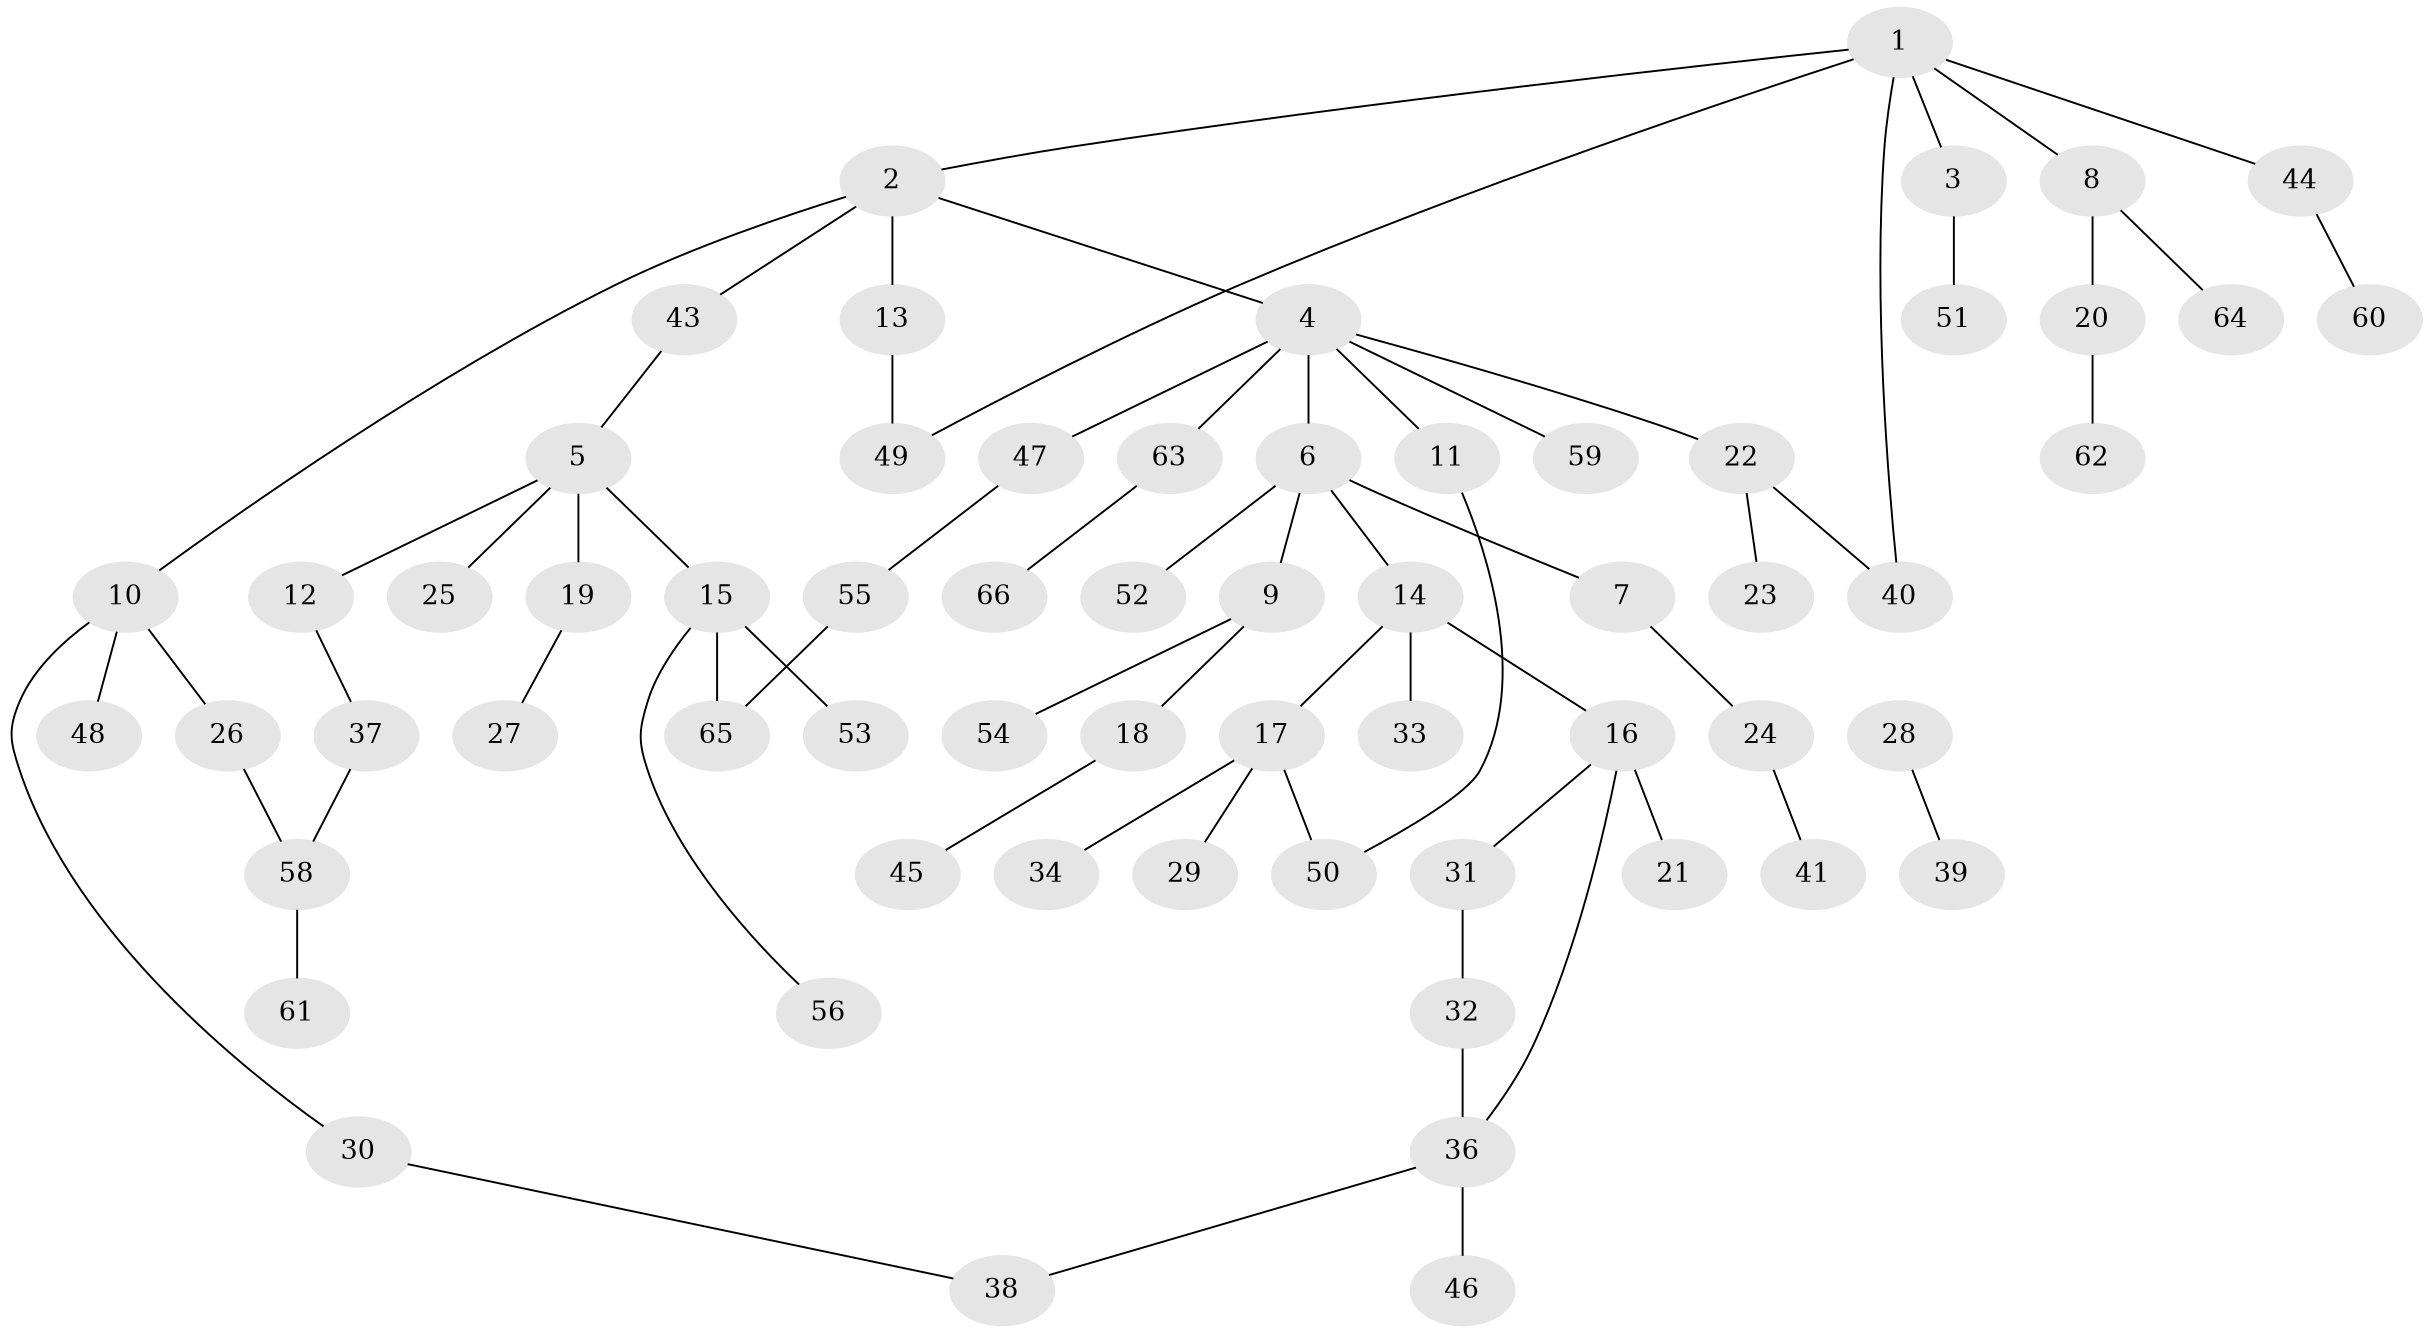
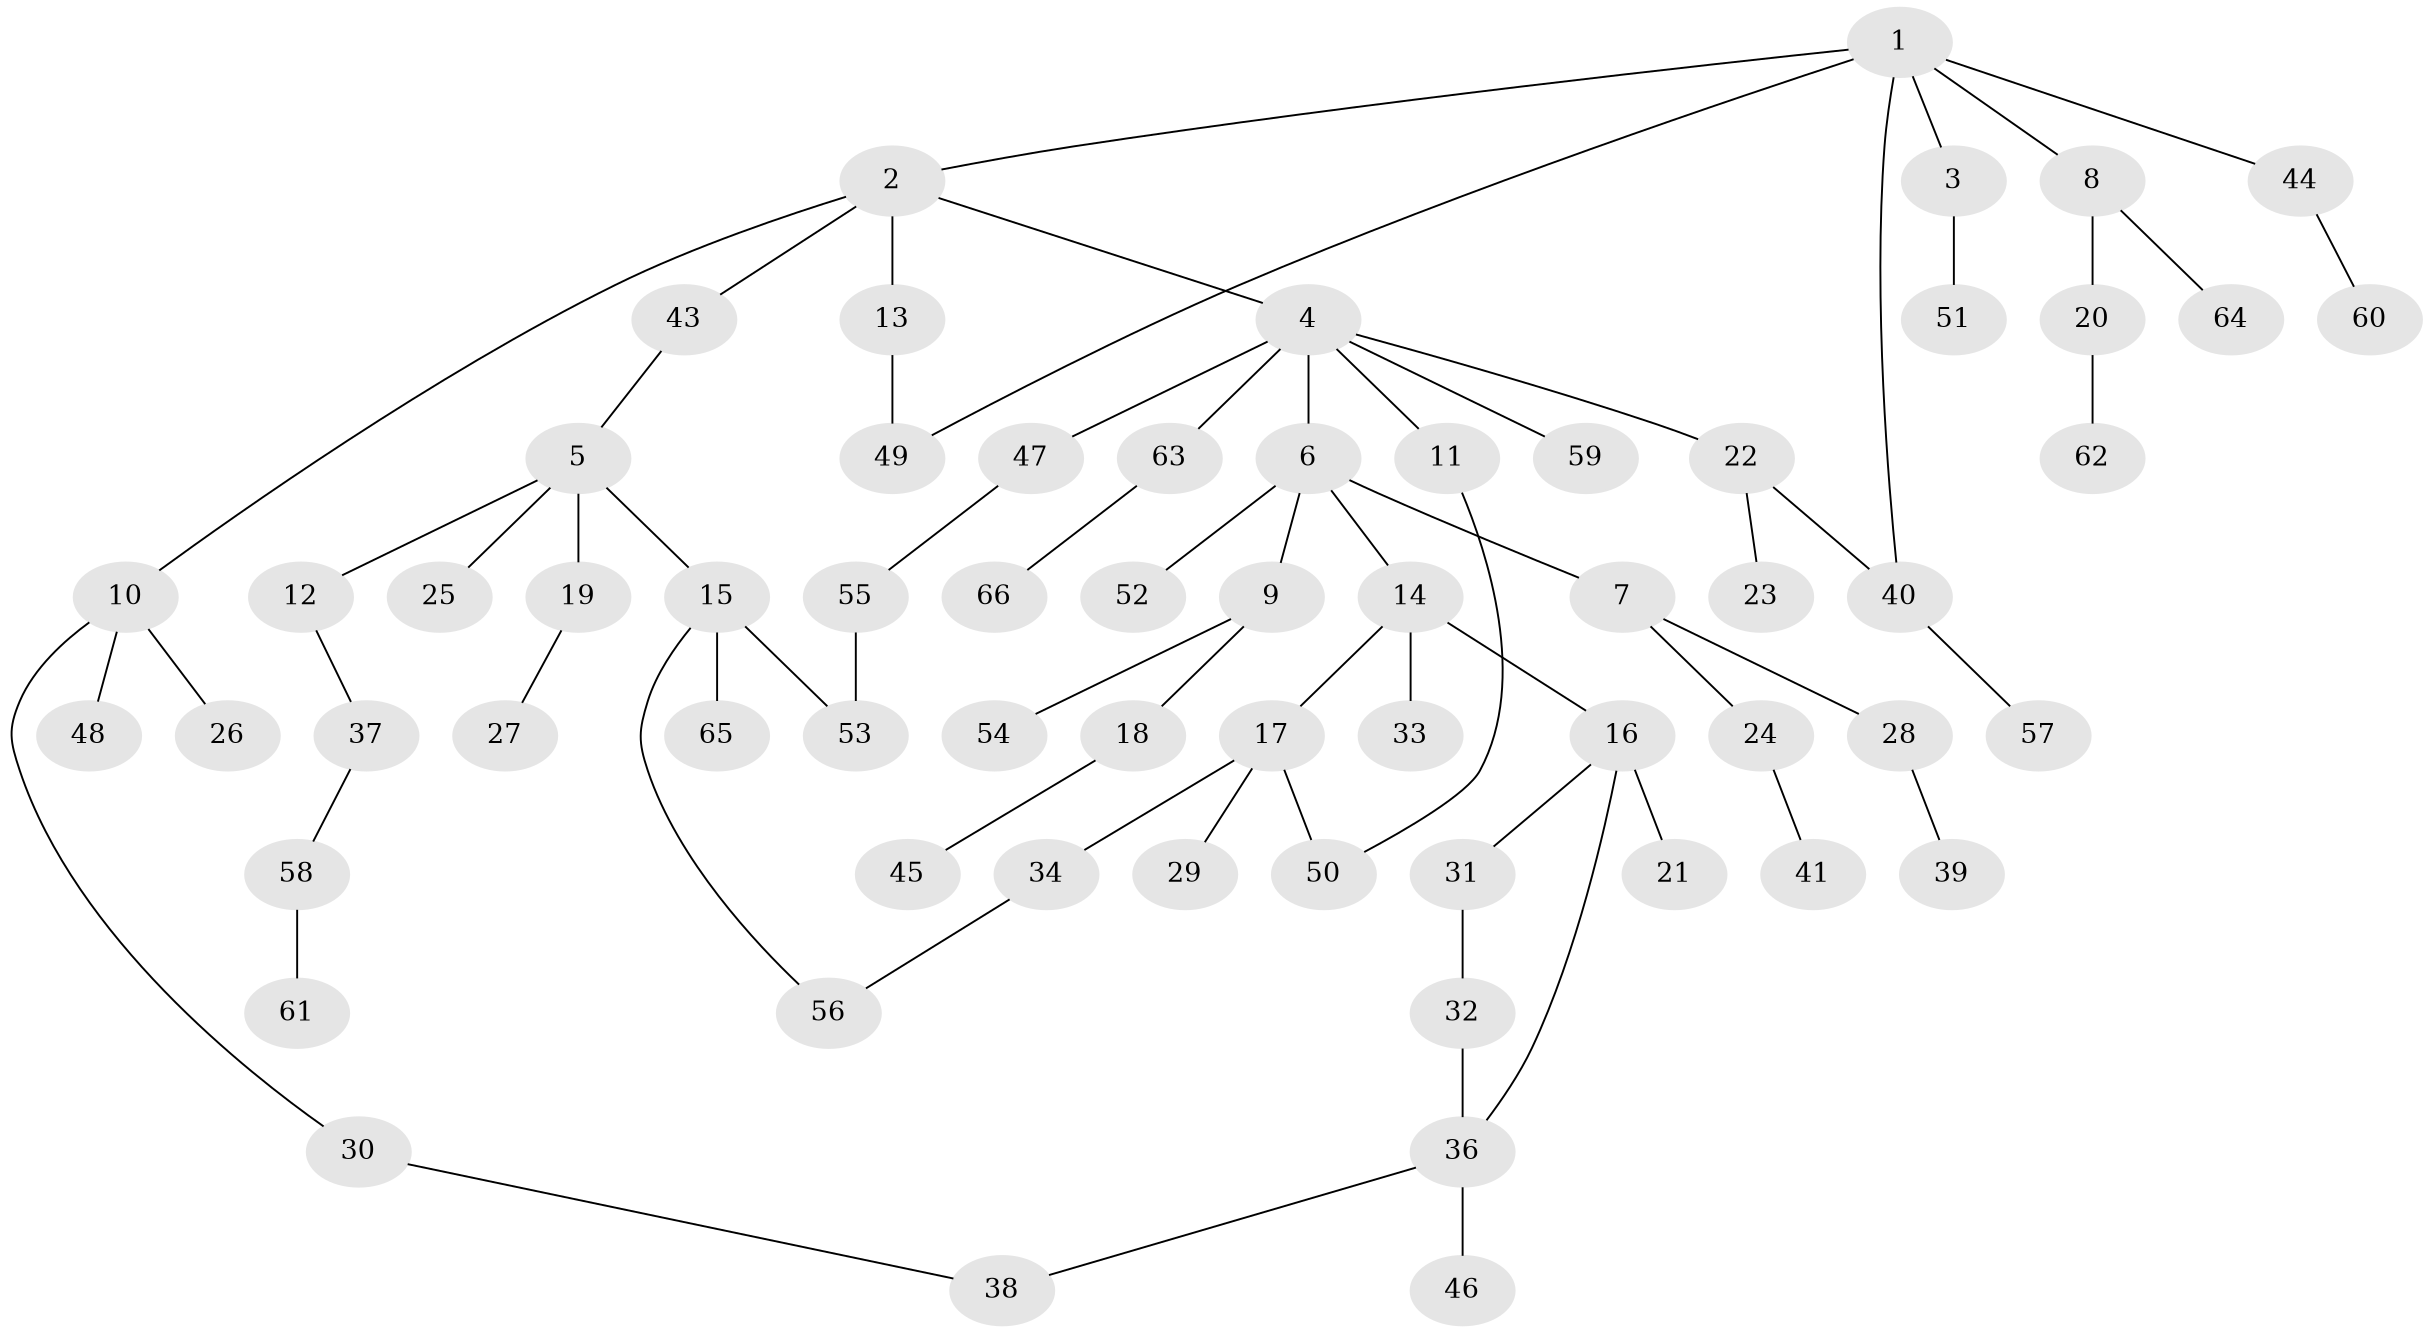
(795, 658) -> (856, 667)
none -> (1761, 666)
none -> (2039, 736)
(263, 805) -> none
none -> (938, 944)
